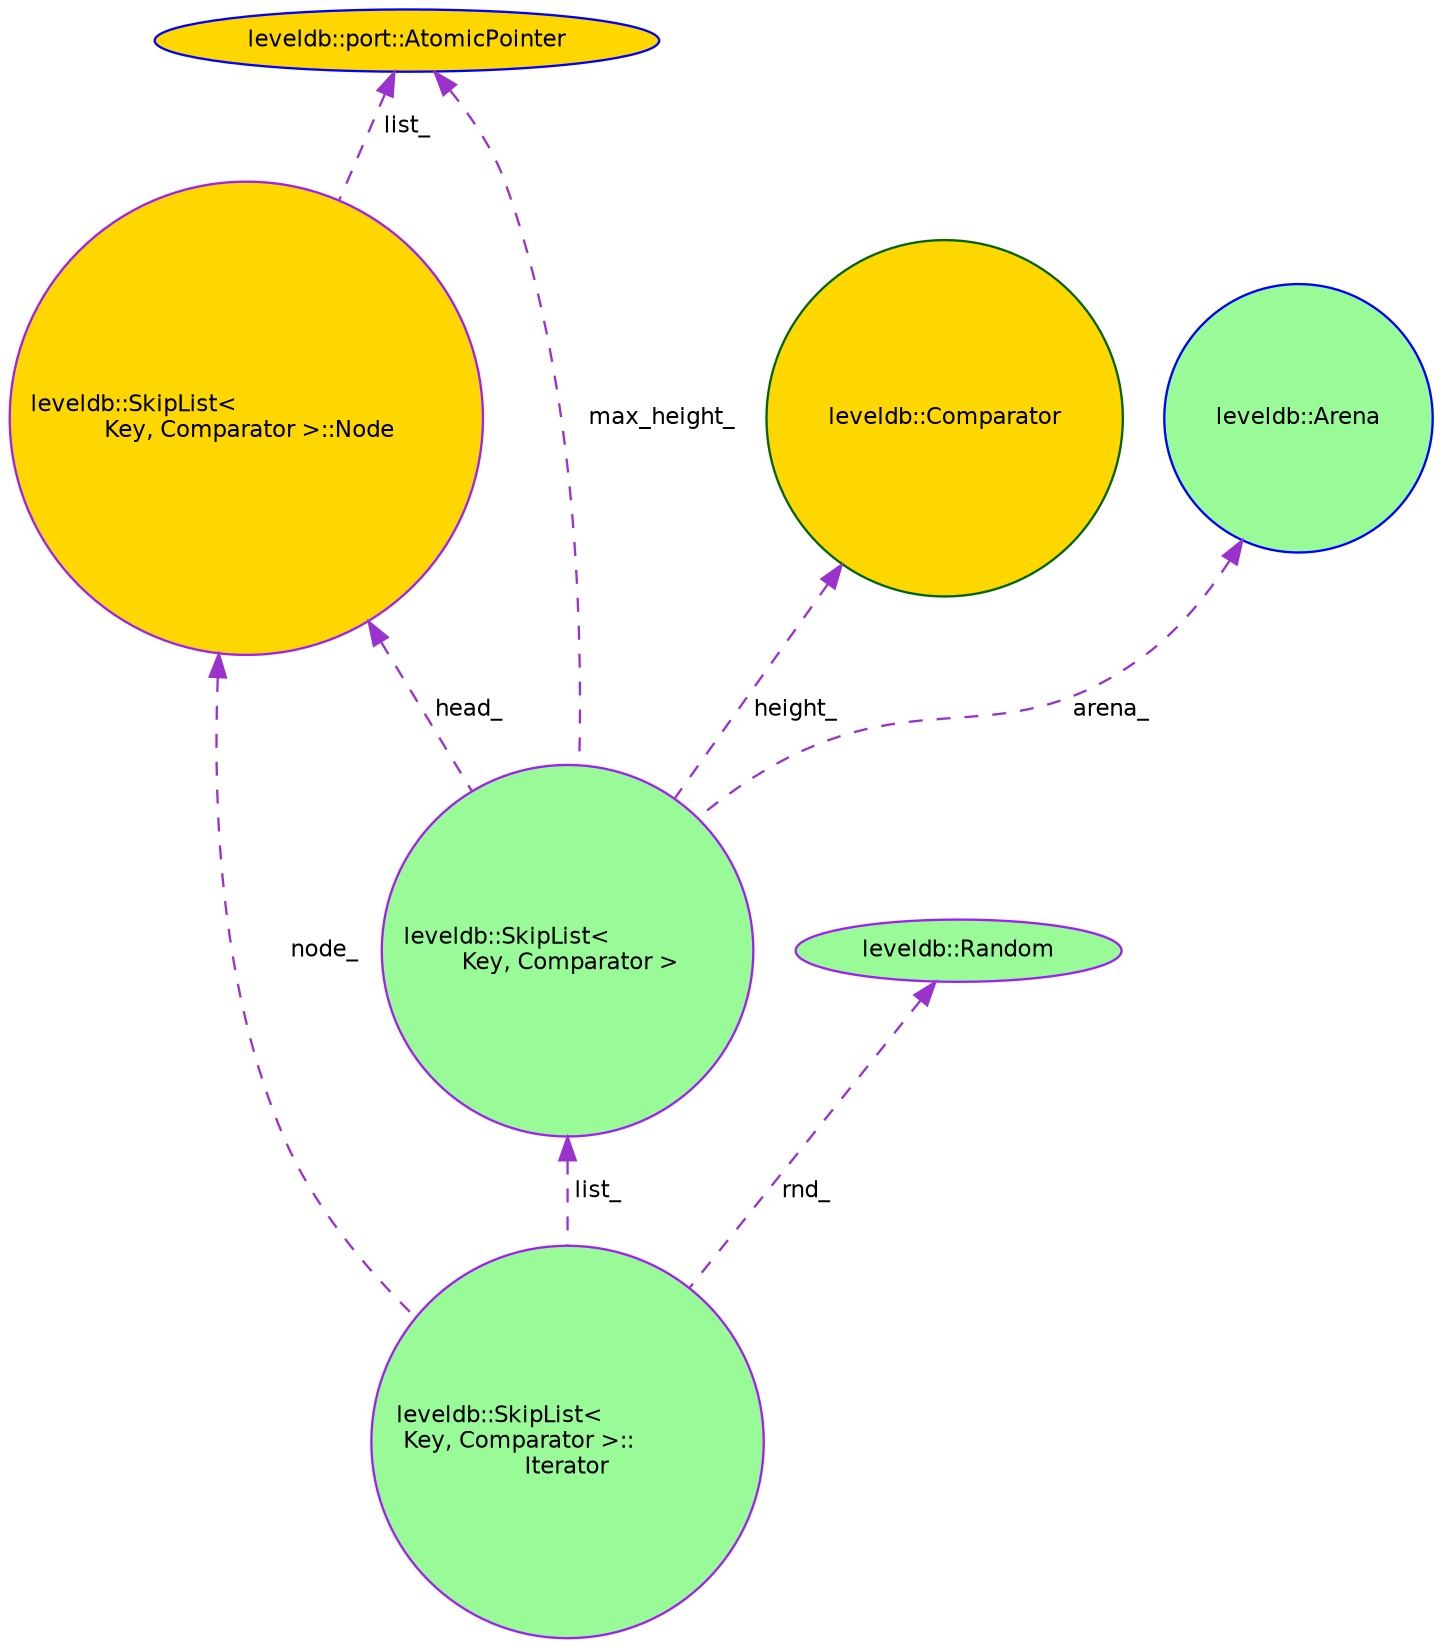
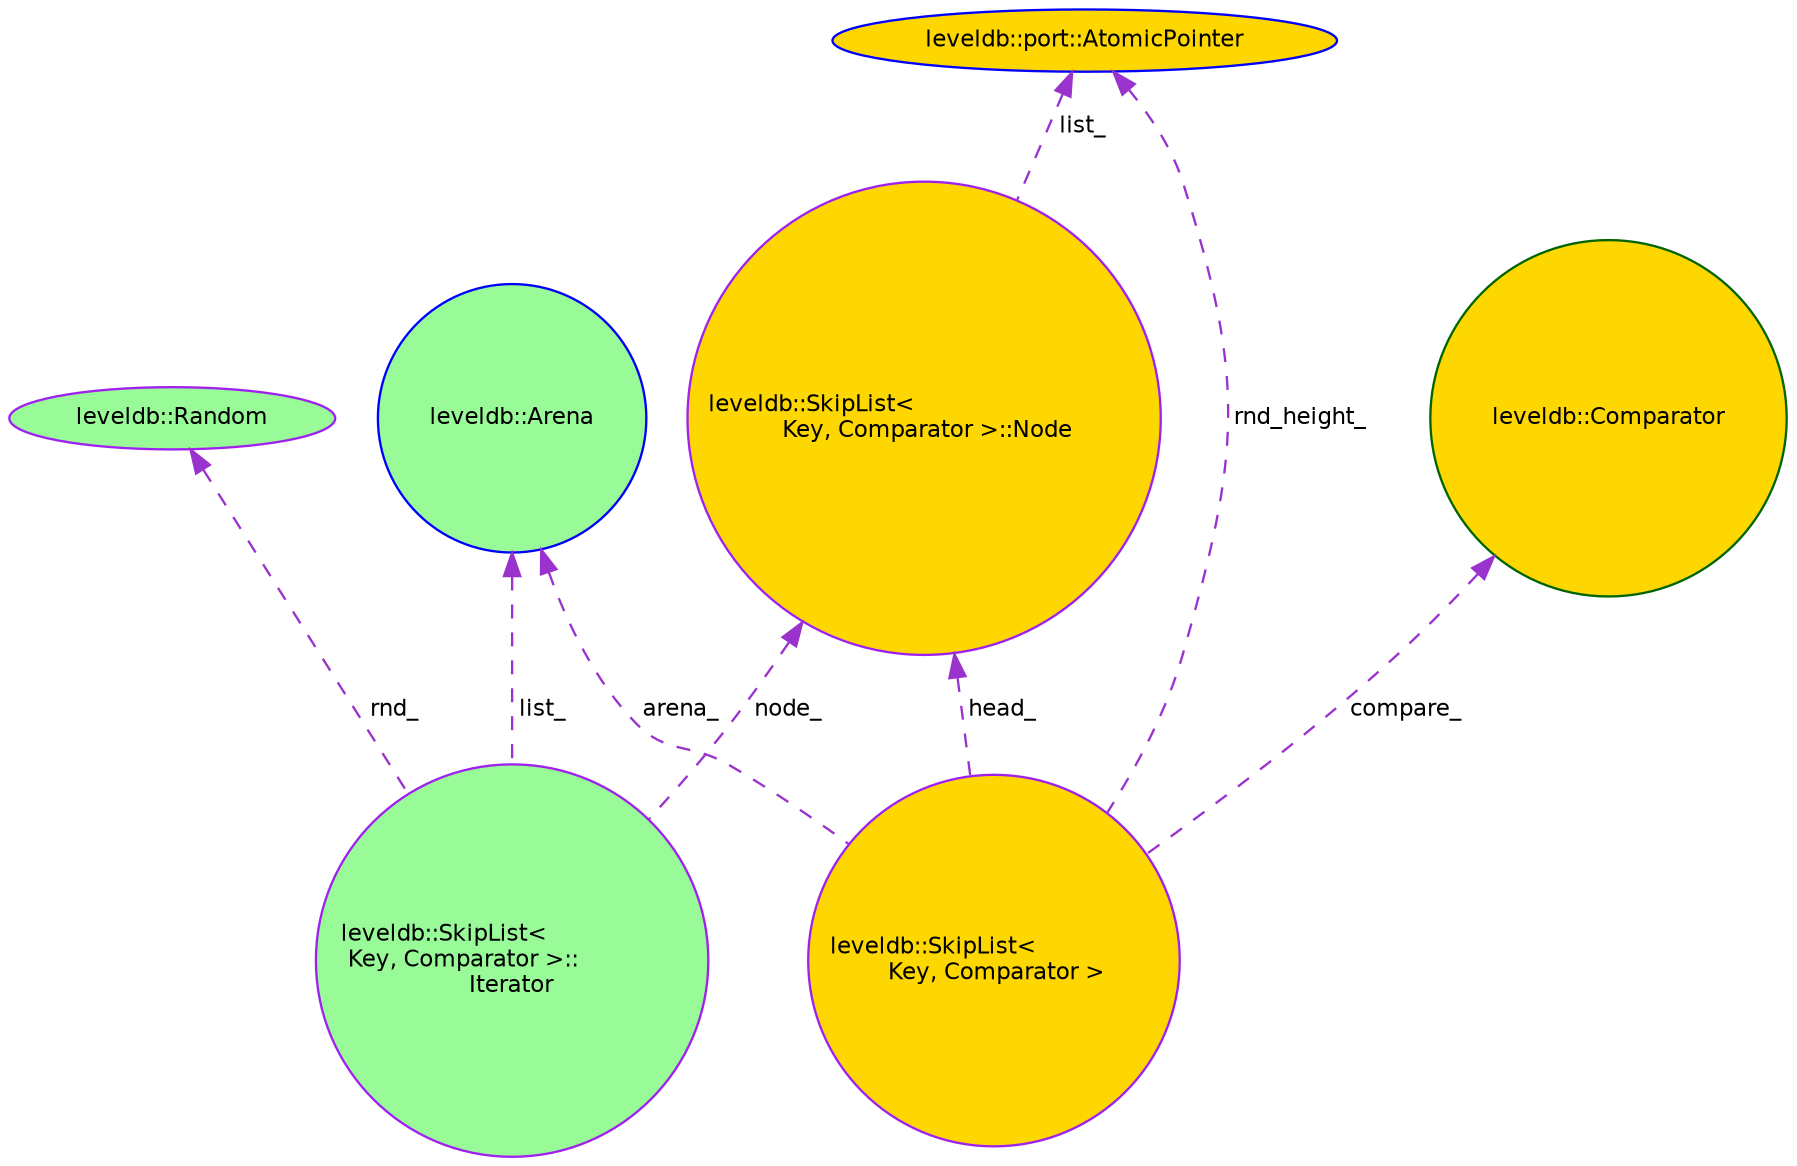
(660, 418) -> (1298, 418)
(793, 710) -> (1404, 710)
(568, 951) -> (994, 961)
(568, 1203) -> (512, 671)
